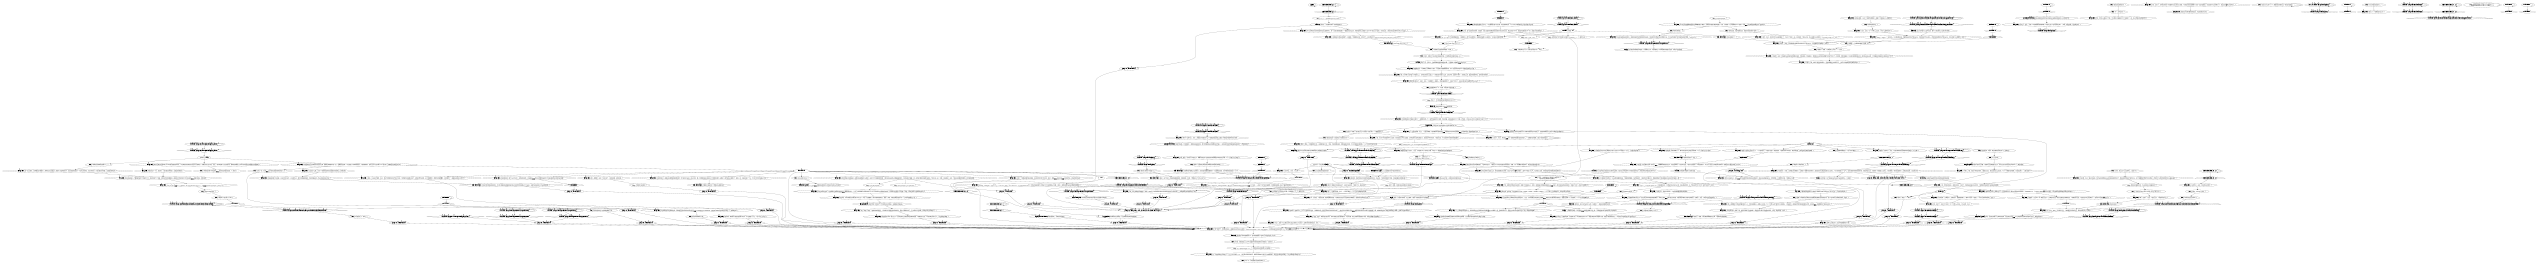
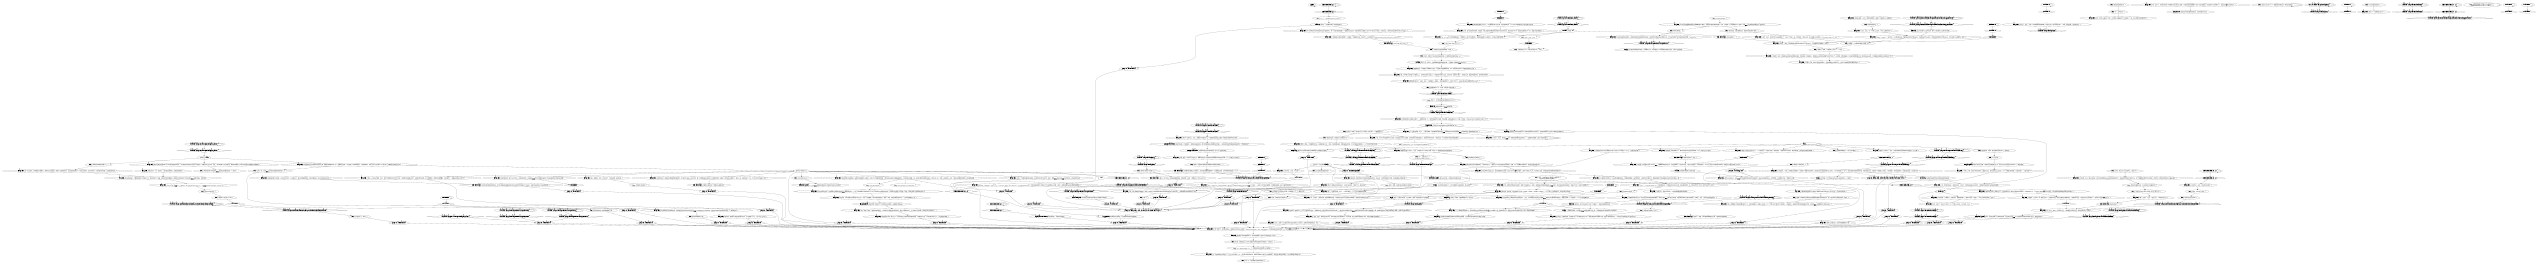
(2047, 18) -> none
(1568, 37) -> none
(1810, 144) -> (1810, 144)
none -> (1207, 151)
(324, 171) -> none
(802, 171) -> (802, 171)
(1386, 171) -> none
(1625, 171) -> none
none -> (1452, 185)
none -> (1143, 198)
none -> (1278, 198)
none -> (1459, 198)
(1903, 198) -> none
(1753, 210) -> none
